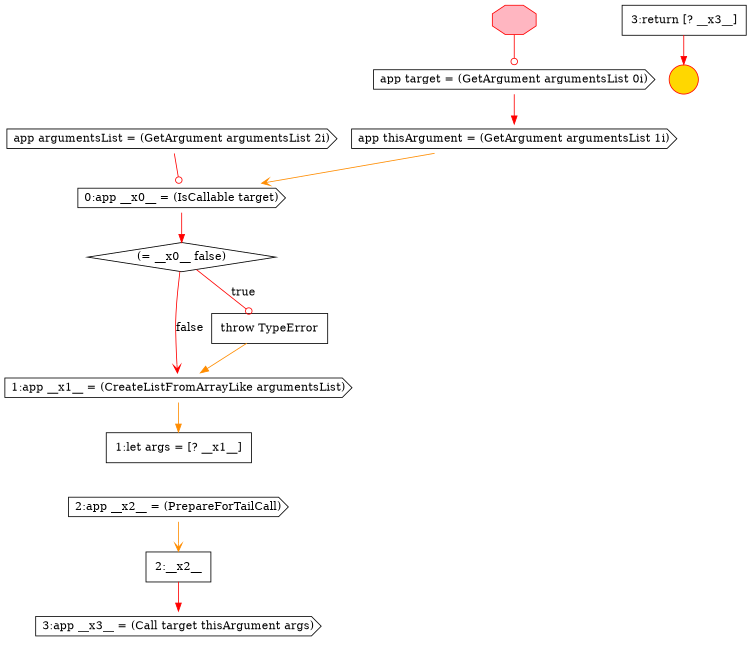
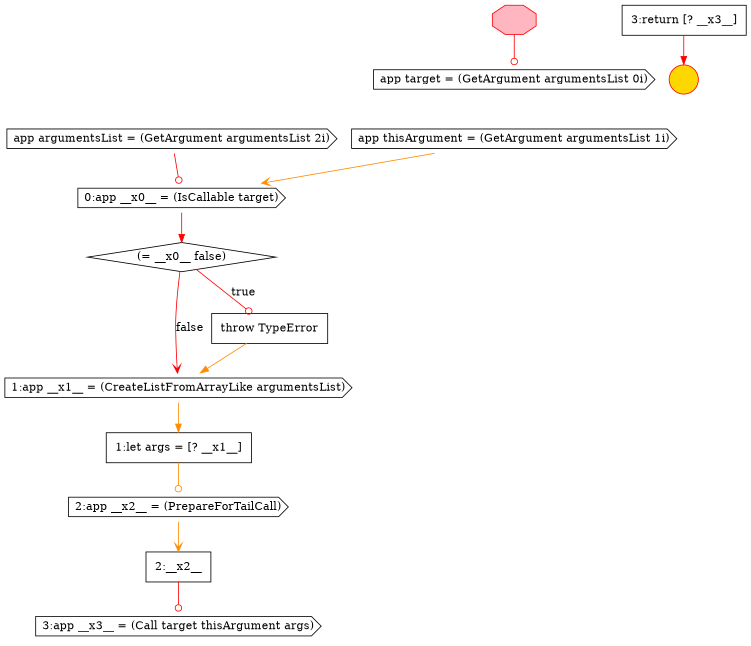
(514, 105) -> none
none -> (178, 474)
(178, 593) -> (178, 593)
